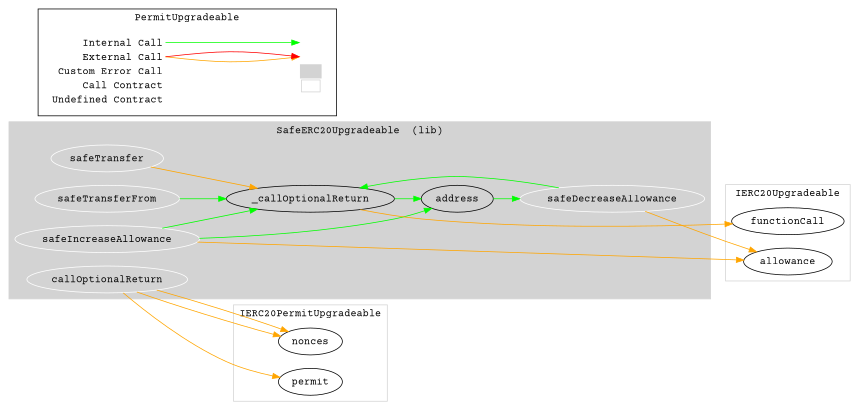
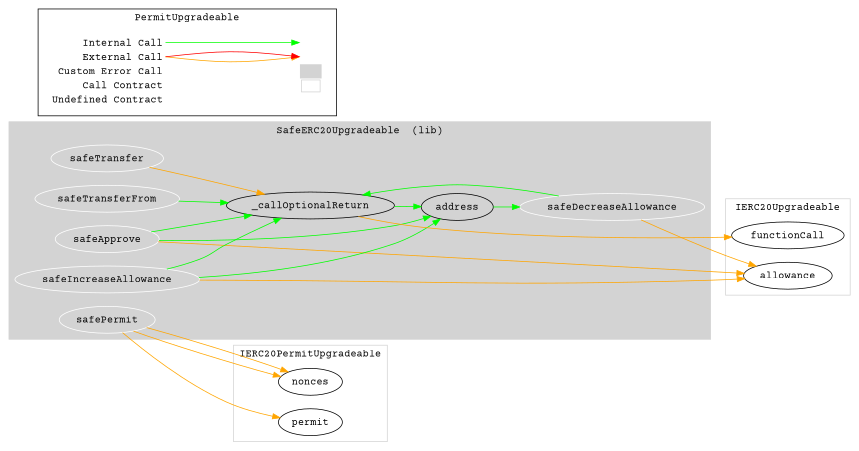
none -> (107, 239)
(107, 279) -> (107, 320)
